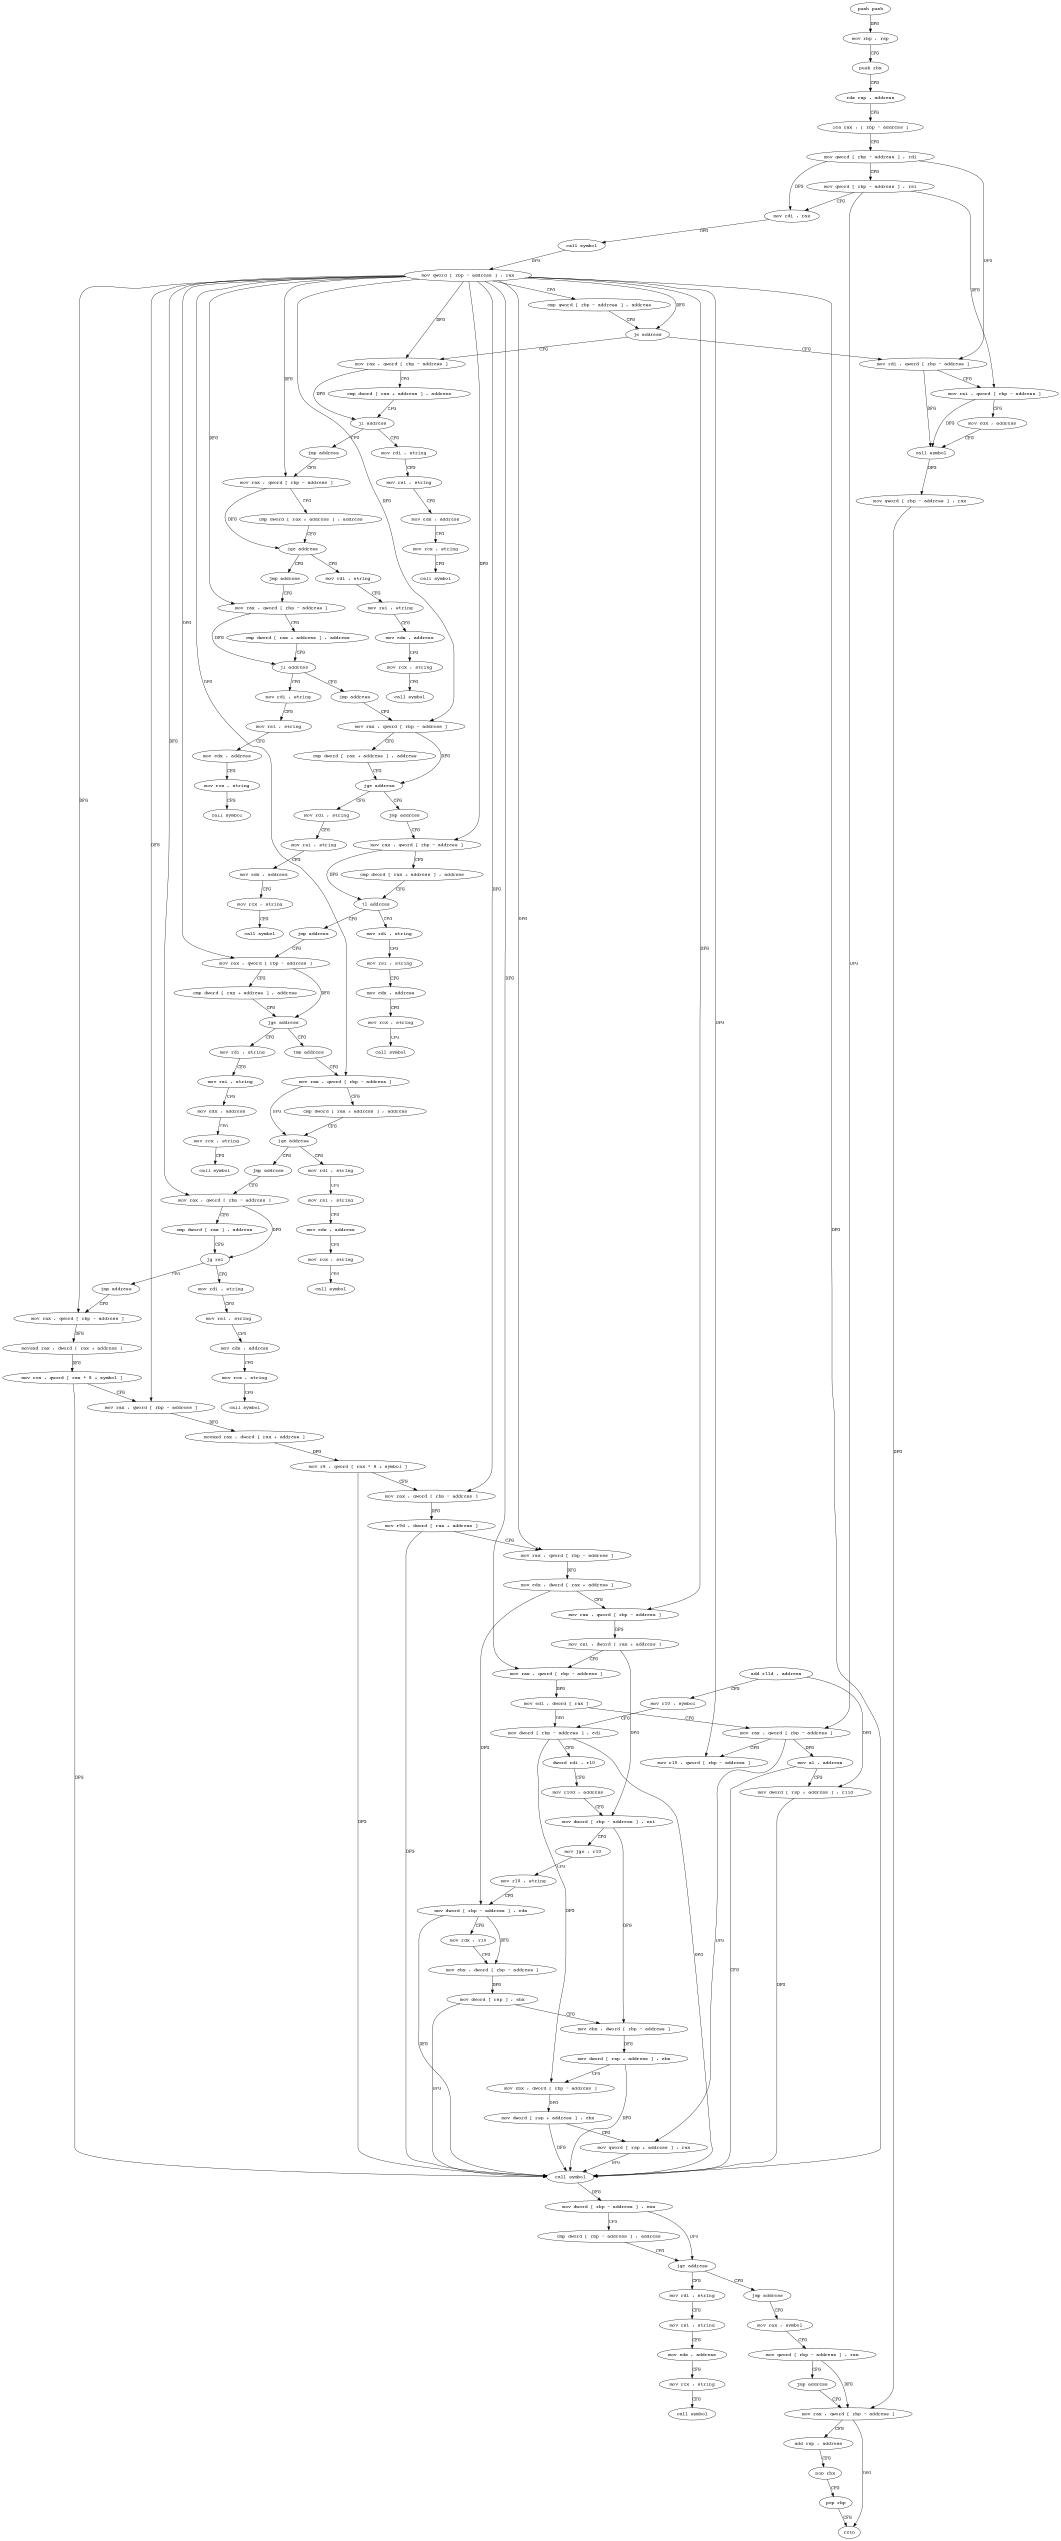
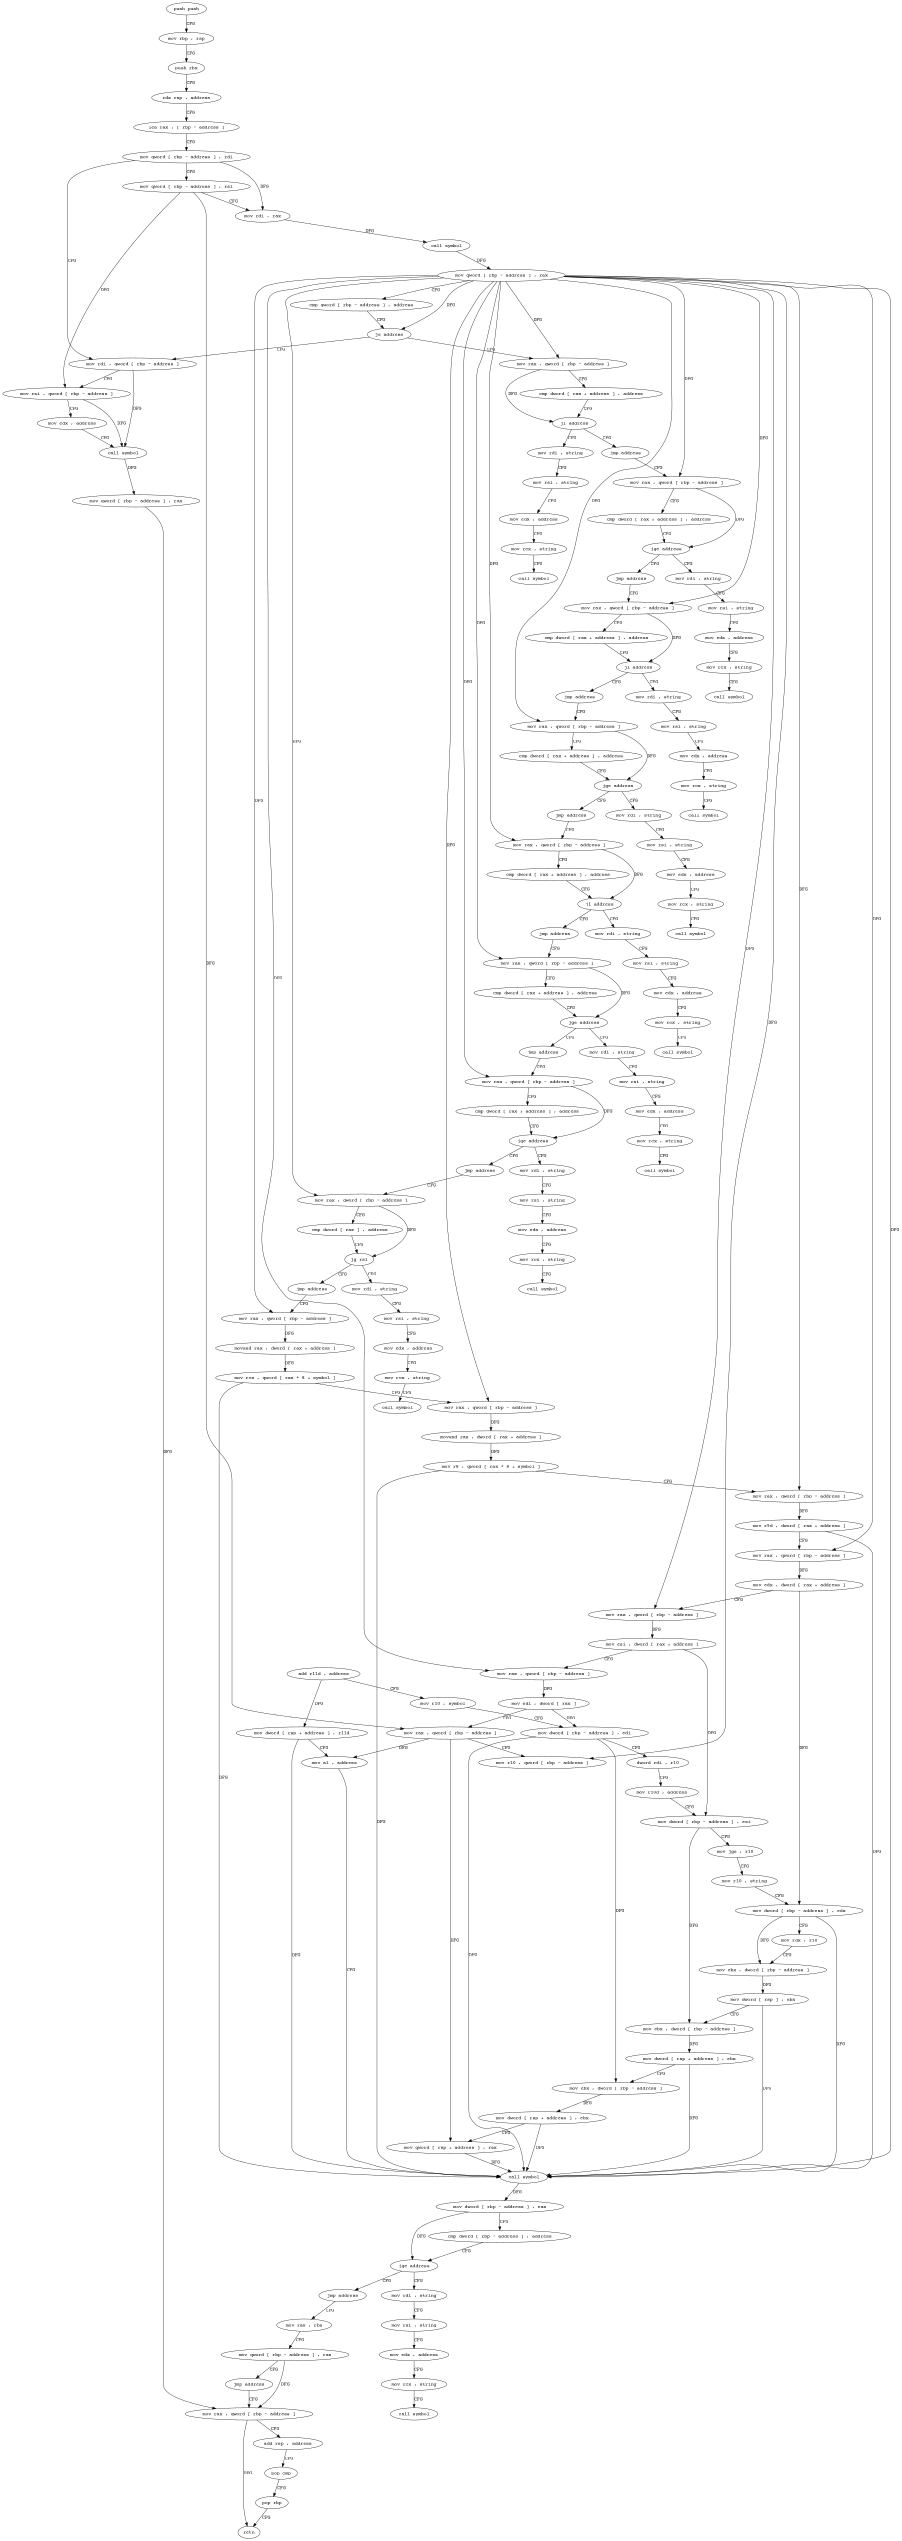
(875, 24) -> (191, 24)
(988, 260) -> (72, 260)
(814, 1776) -> (317, 1747)
(780, 2325) -> (304, 2325)
(825, 2473) -> (281, 2473)
